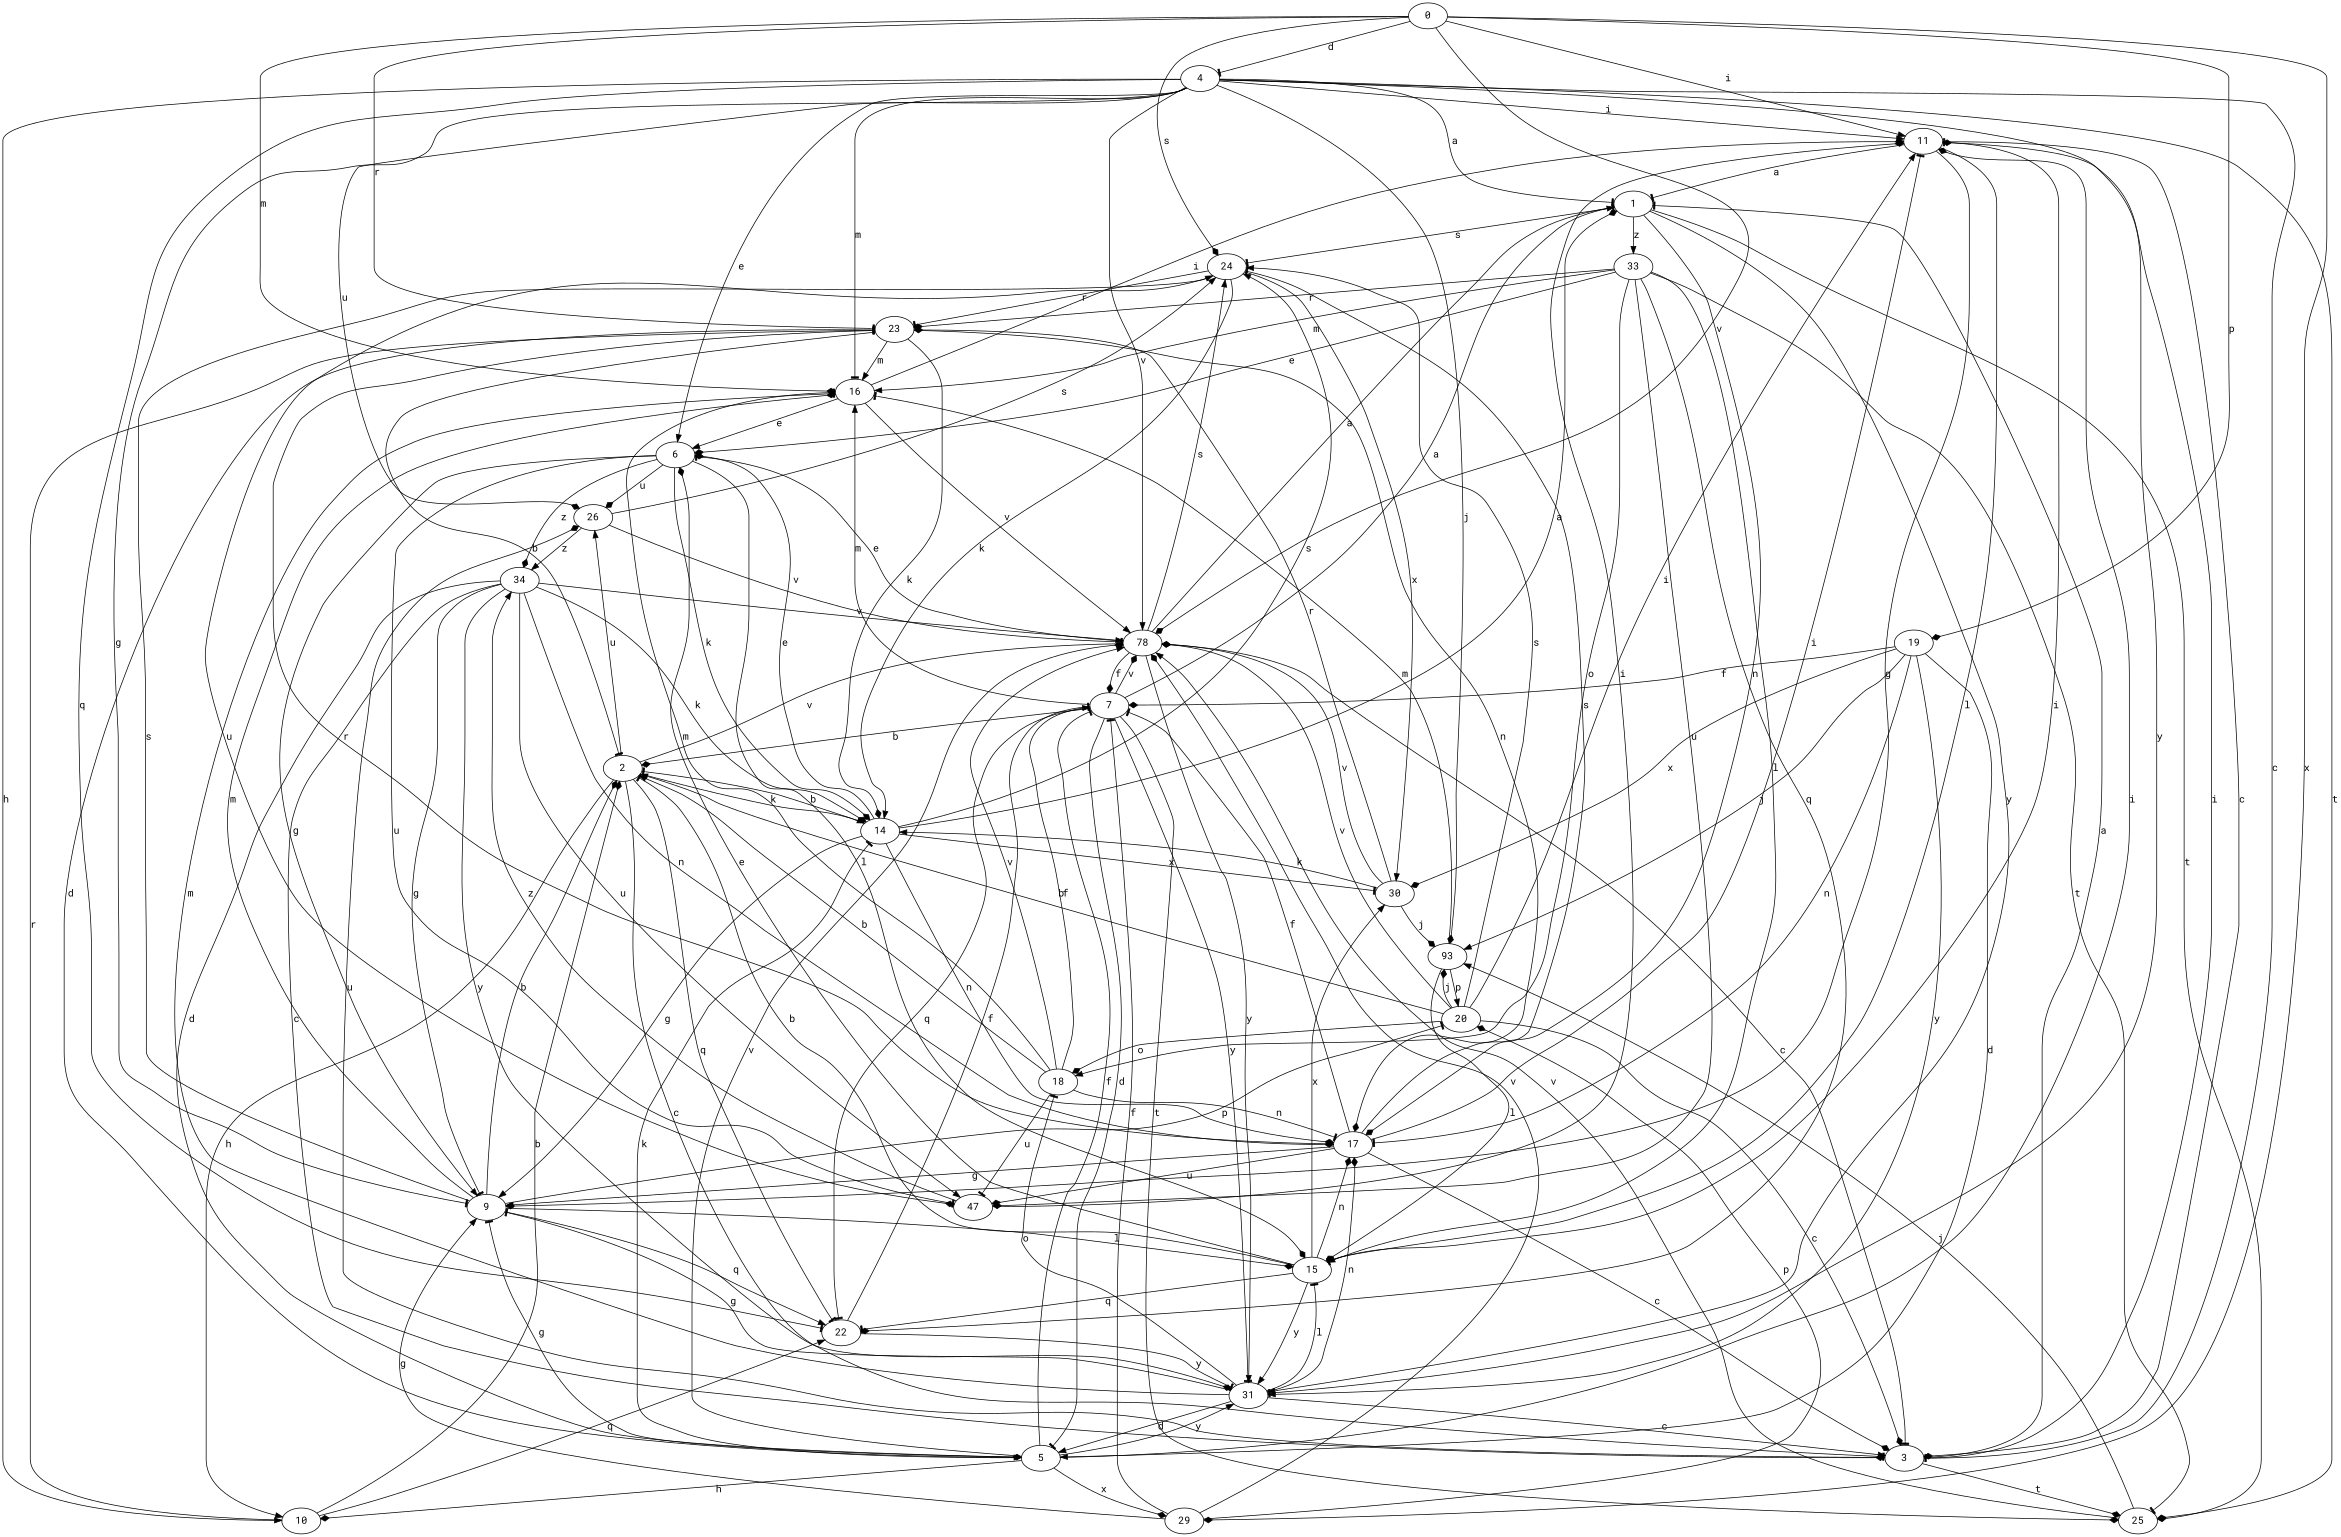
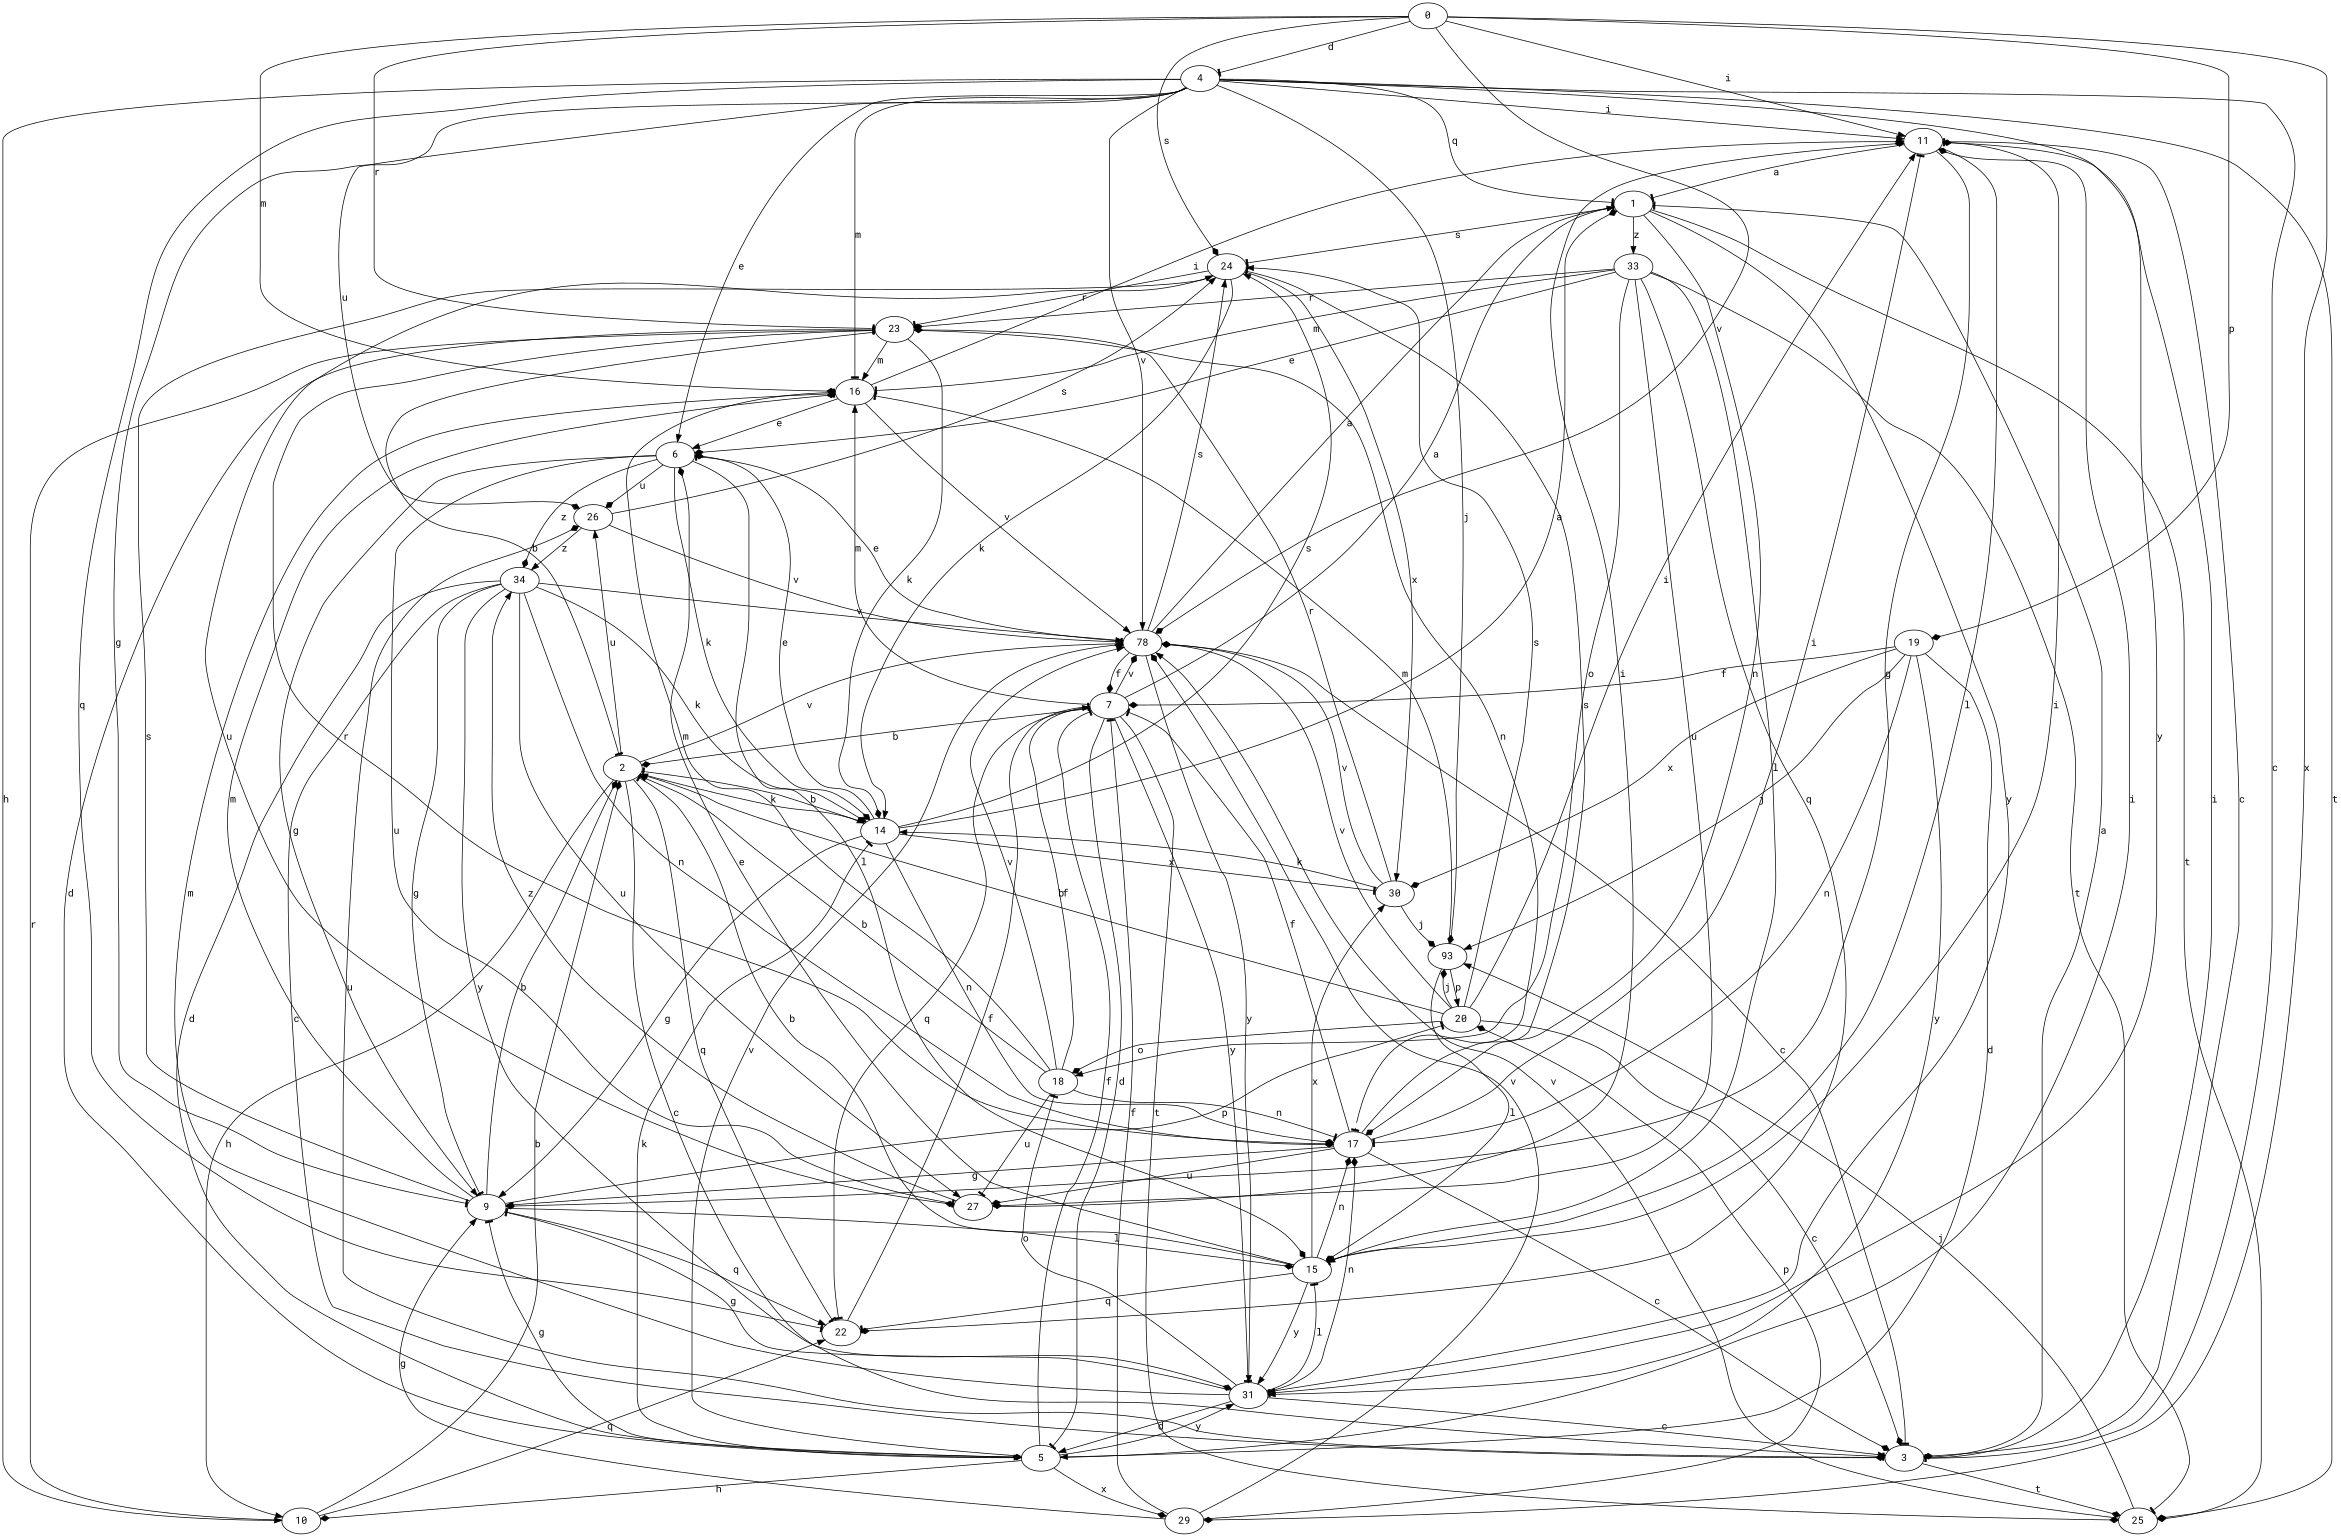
(1455, 141) -> (1455, 141)
(1246, 330) -> (1246, 330)
(1418, 615) -> (1418, 615)
(973, 1207) -> (973, 1207)
(1049, 1341) -> none
